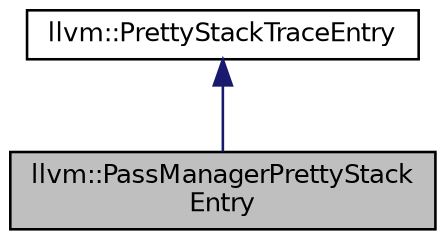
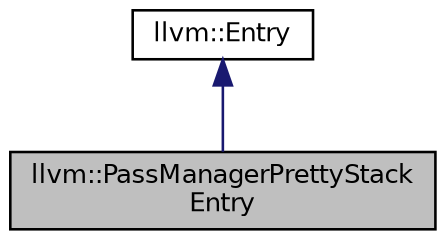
(223, 35) -> (223, 35)
